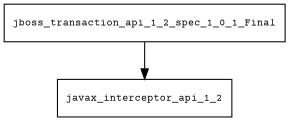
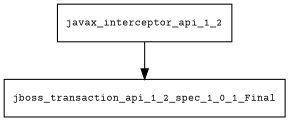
(145, 55) -> (145, 55)
